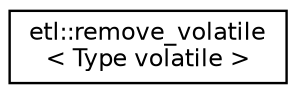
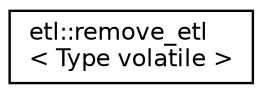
(148, 47) -> (131, 47)
